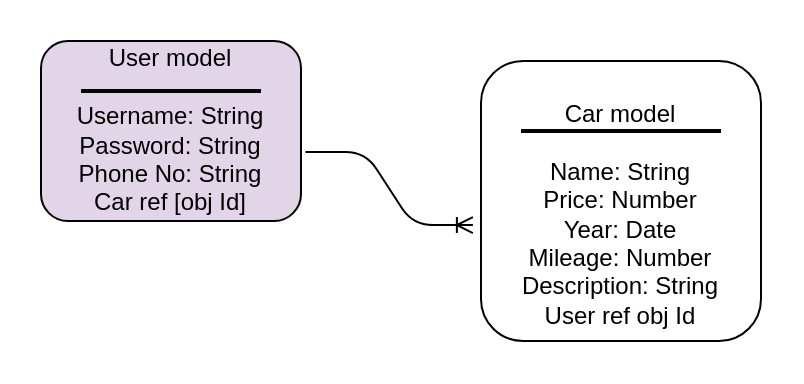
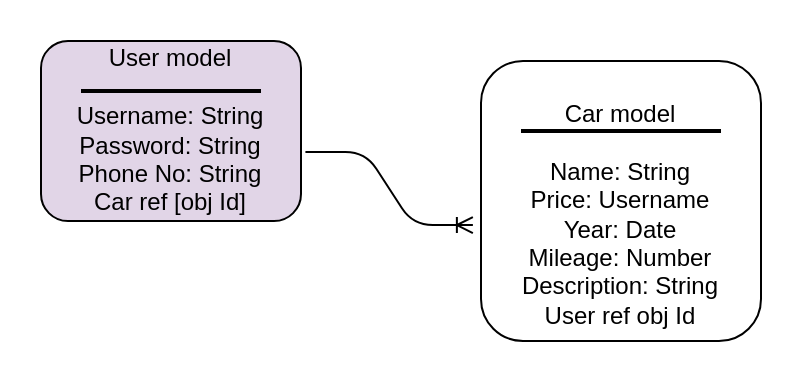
(621, 201) -> (621, 201)
